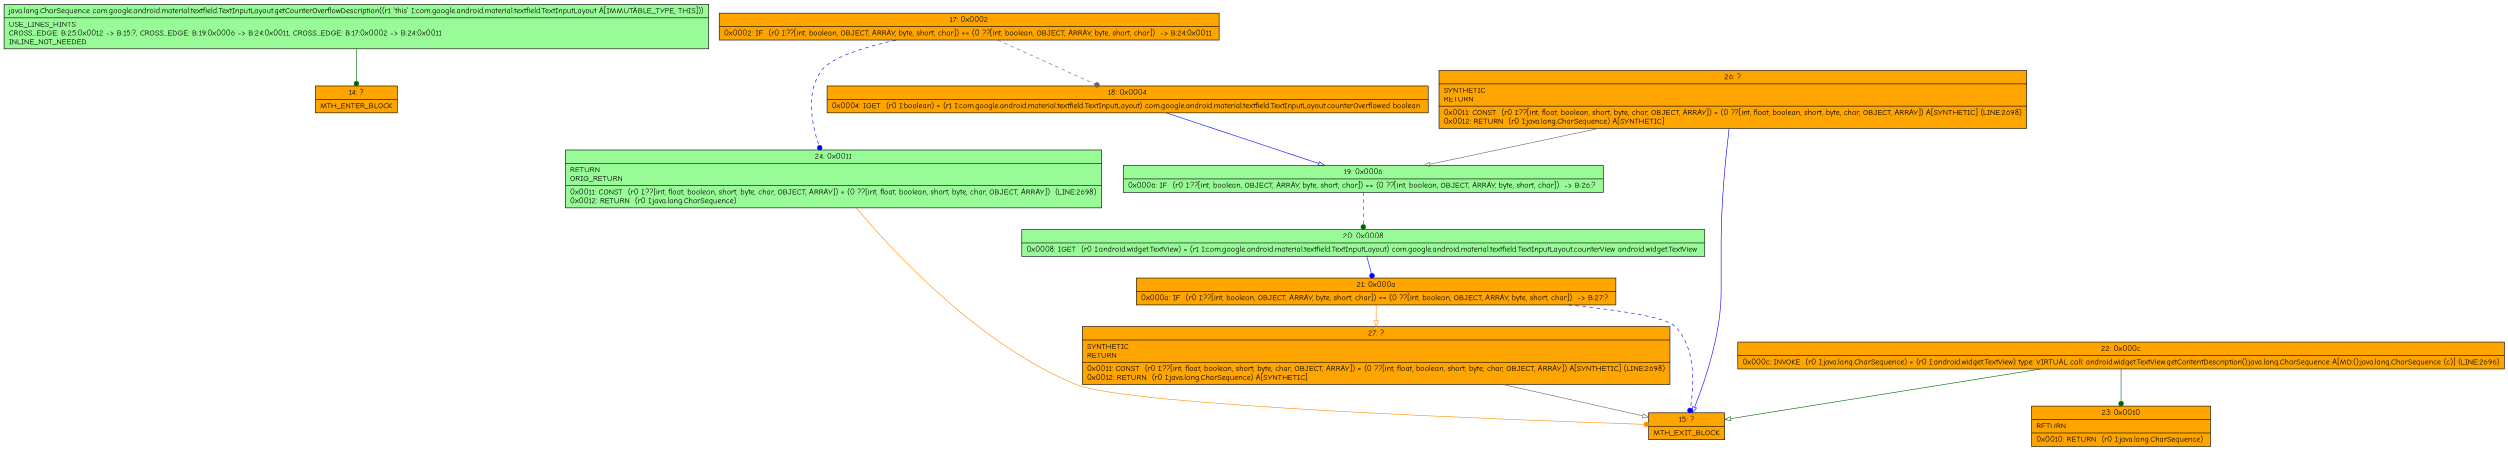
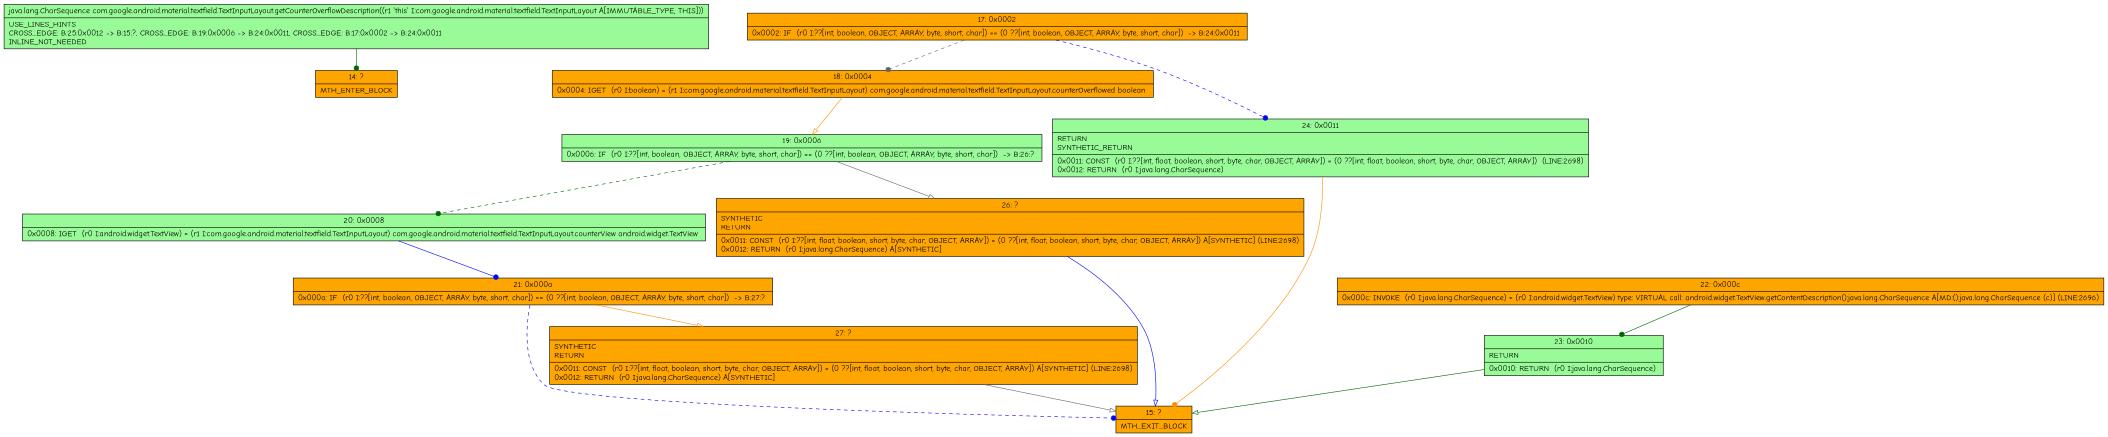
(1243, 138) -> (829, 113)
(1514, 146) -> (883, 179)
(597, 179) -> (1095, 148)
(1886, 394) -> (1341, 391)
(2121, 426) -> (1574, 356)
